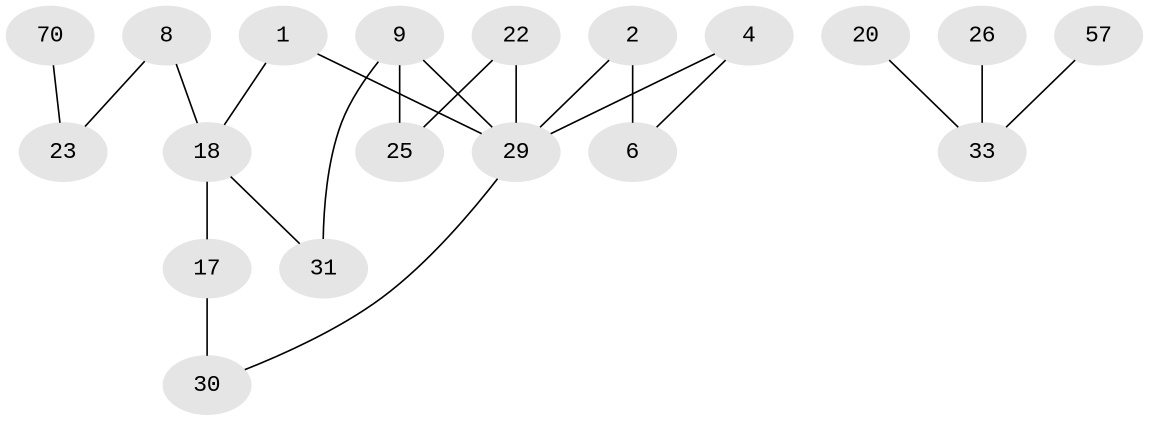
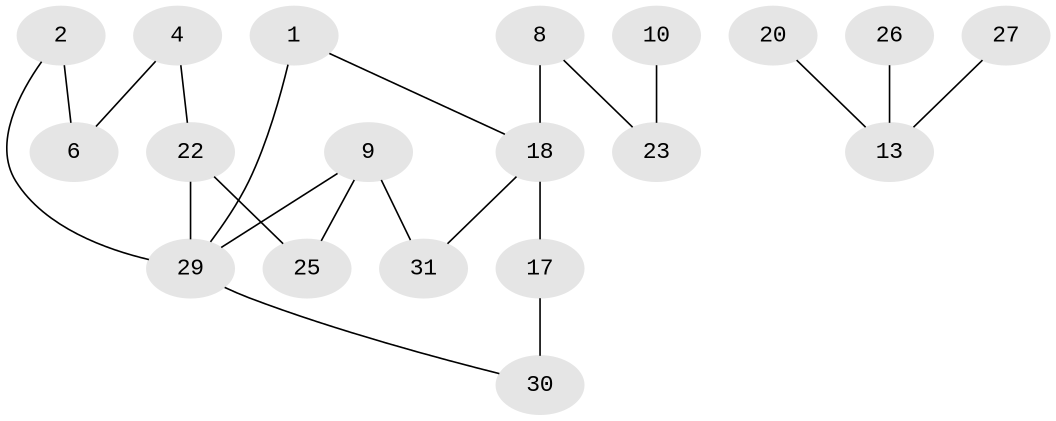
(50, 36) -> (657, 36)
(1099, 36) -> (1006, 36)
(645, 88) -> (184, 94)
(982, 152) -> (890, 152)
